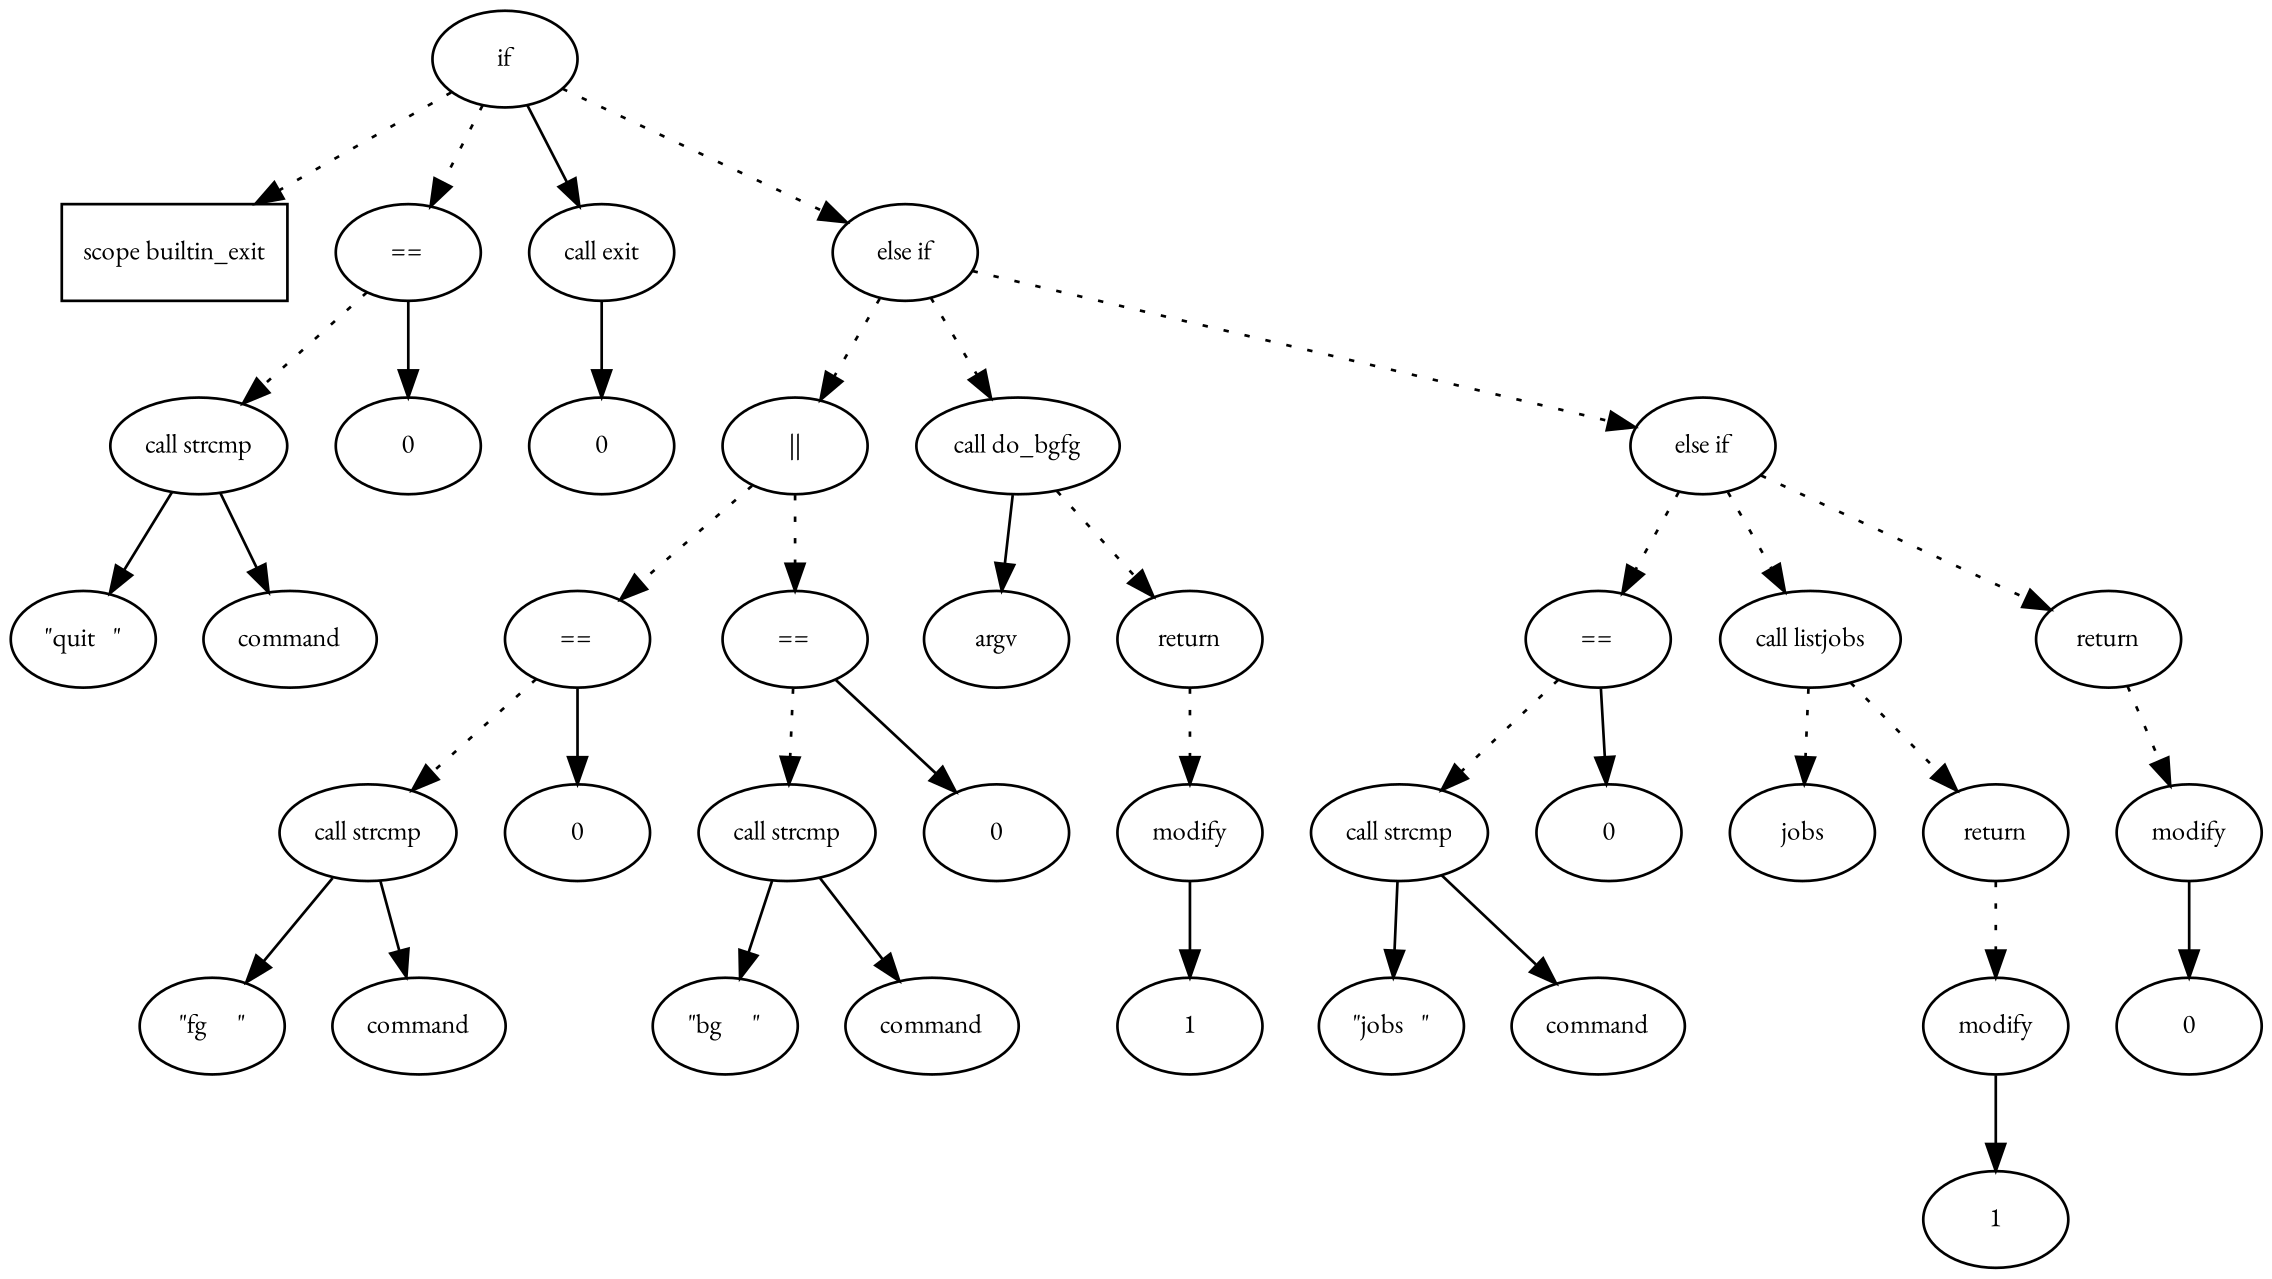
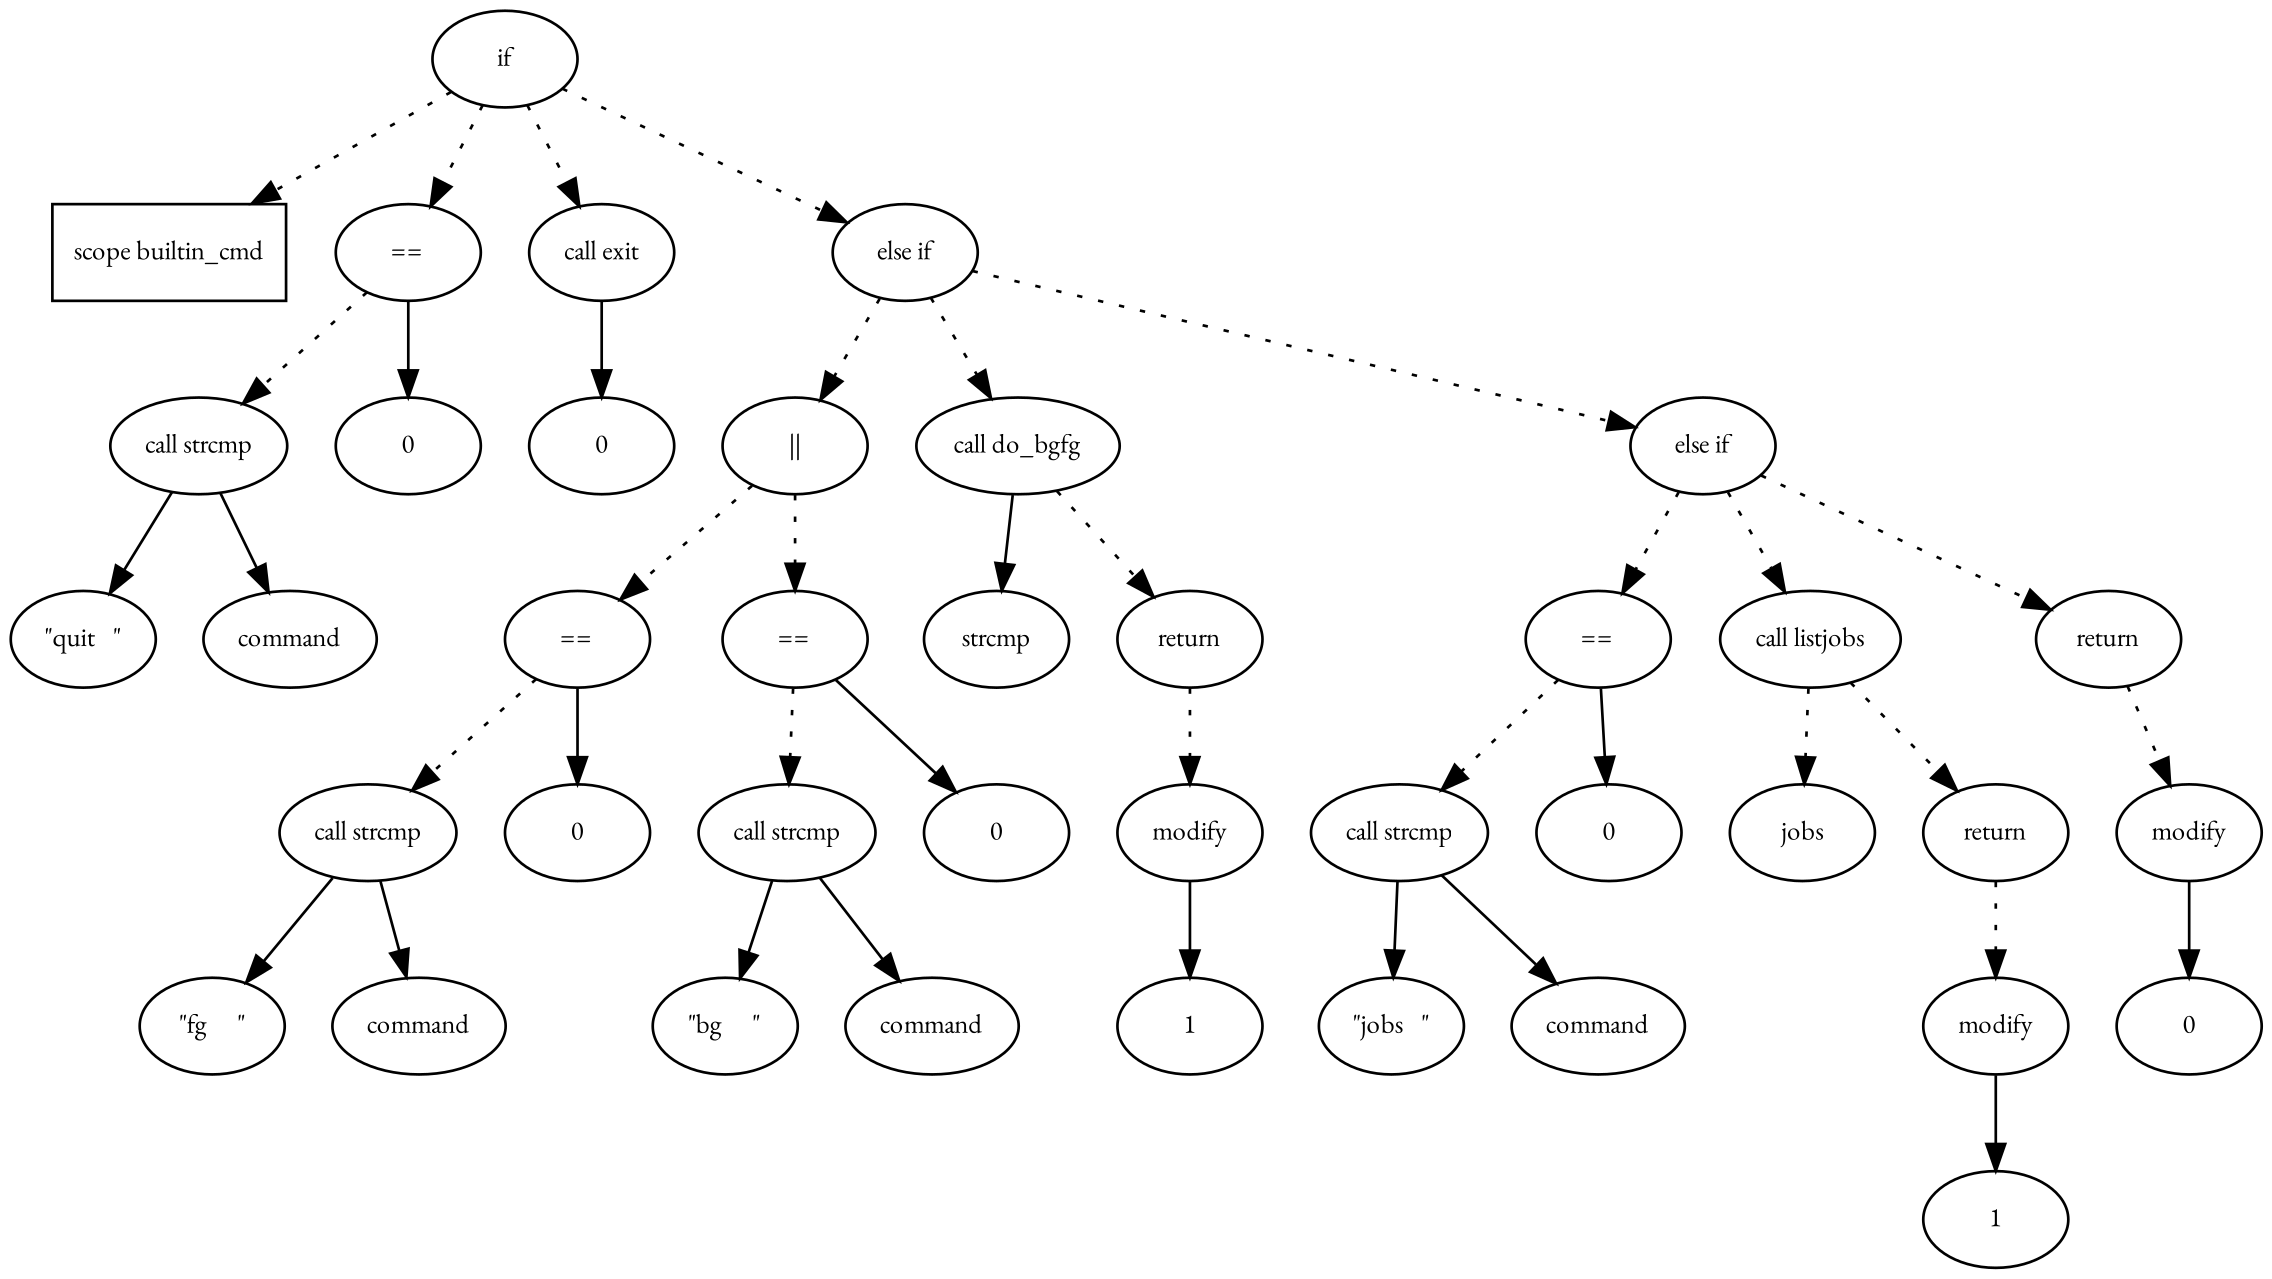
(547, 144) -> (547, 144)
(175, 252) -> (169, 252)
(997, 639) -> (997, 639)
